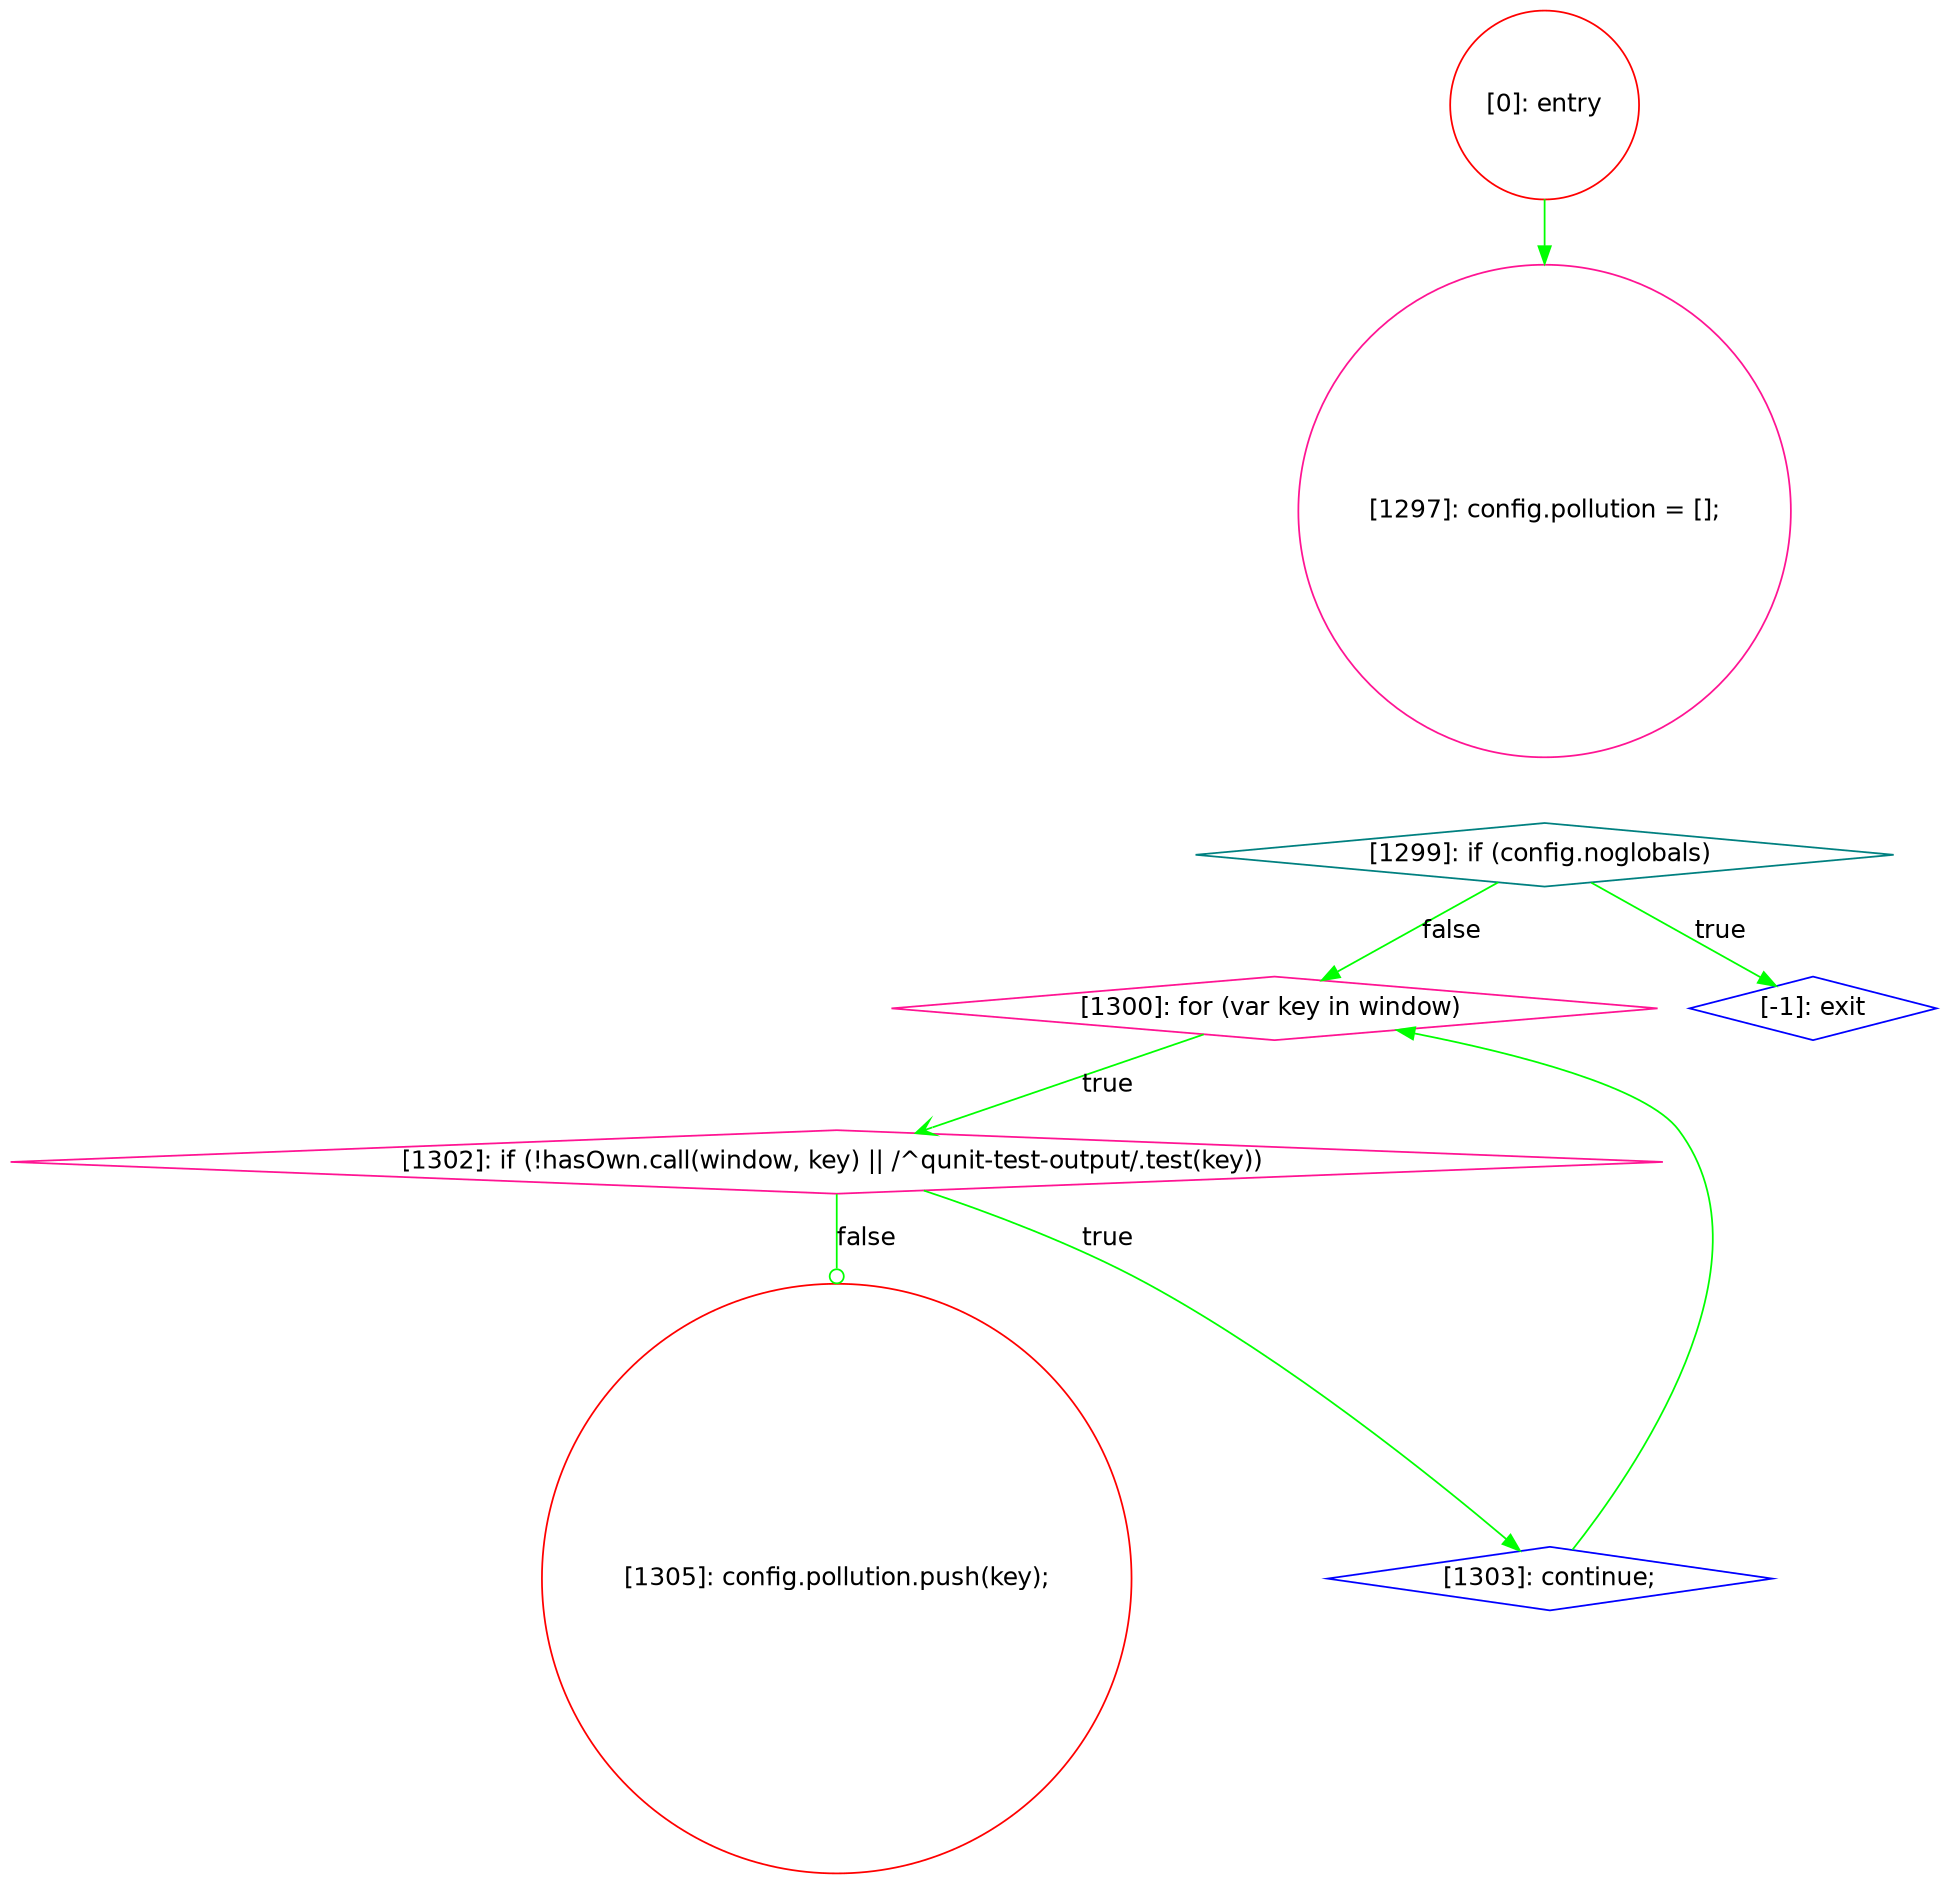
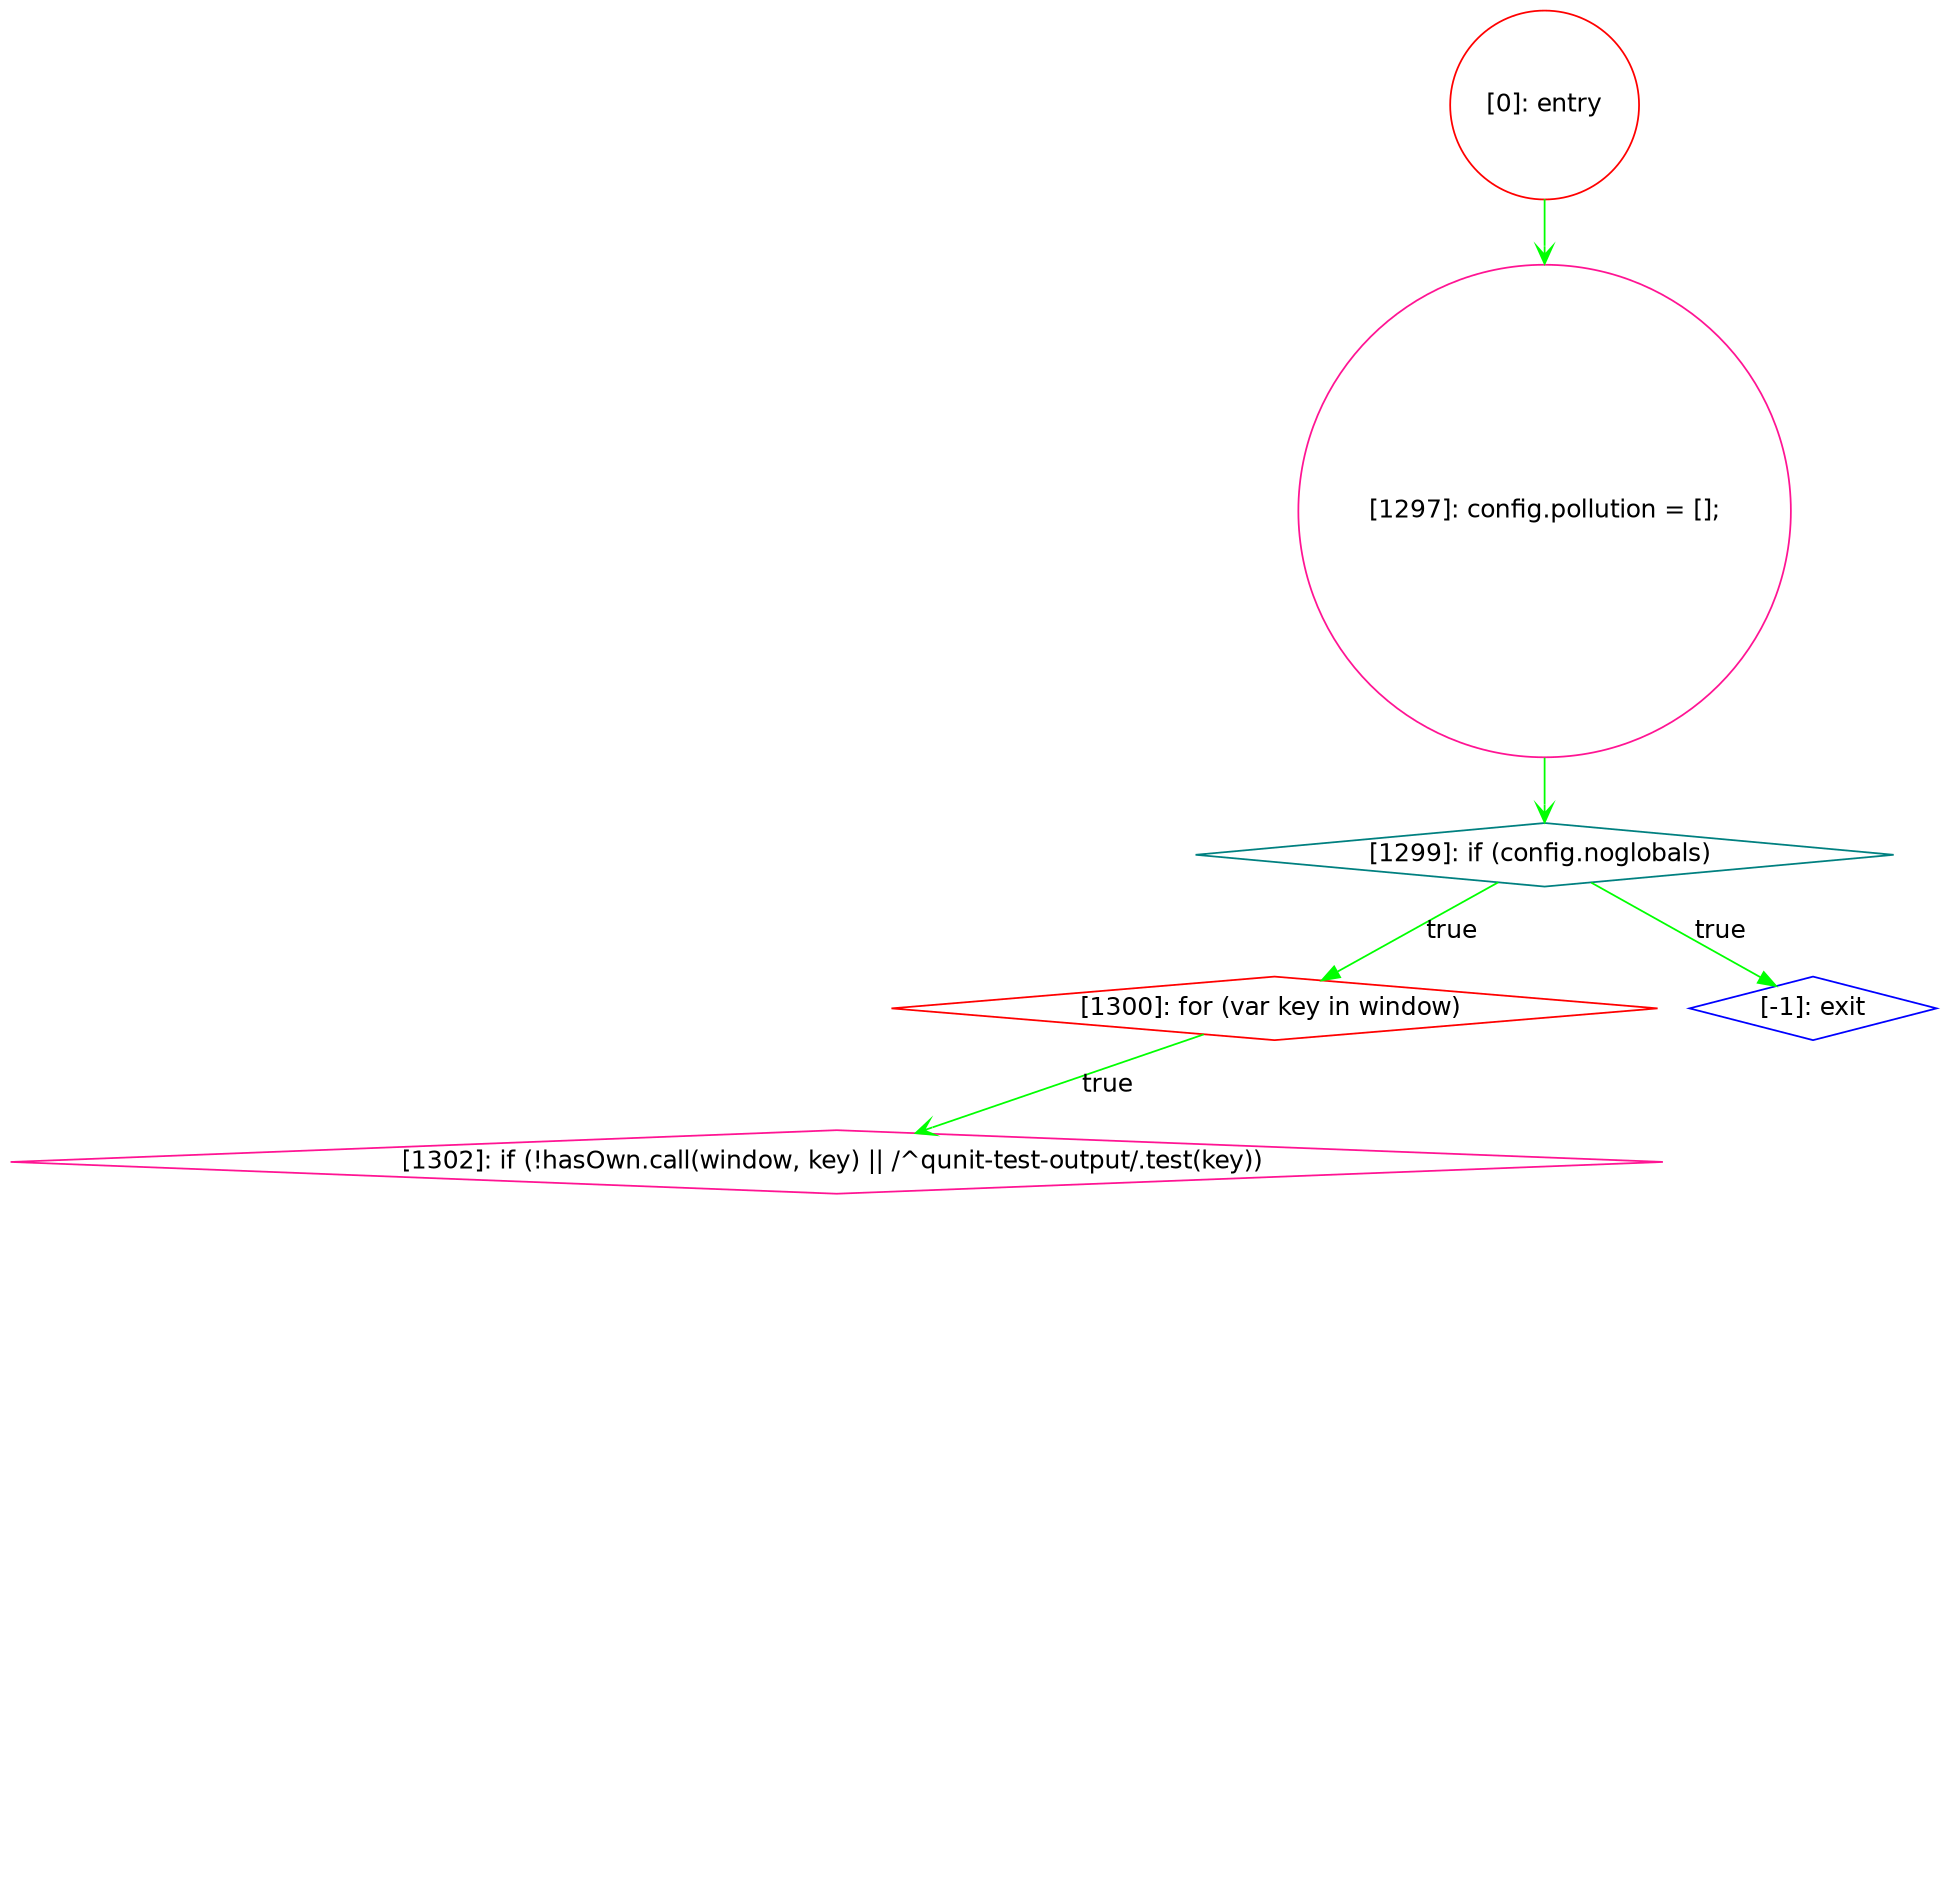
(1545, 222) -> (1545, 222)
none -> (1545, 781)
(1452, 932) -> (1452, 932)
(1275, 1008) -> (1275, 1008)
(837, 1579) -> none
(1550, 1579) -> none
